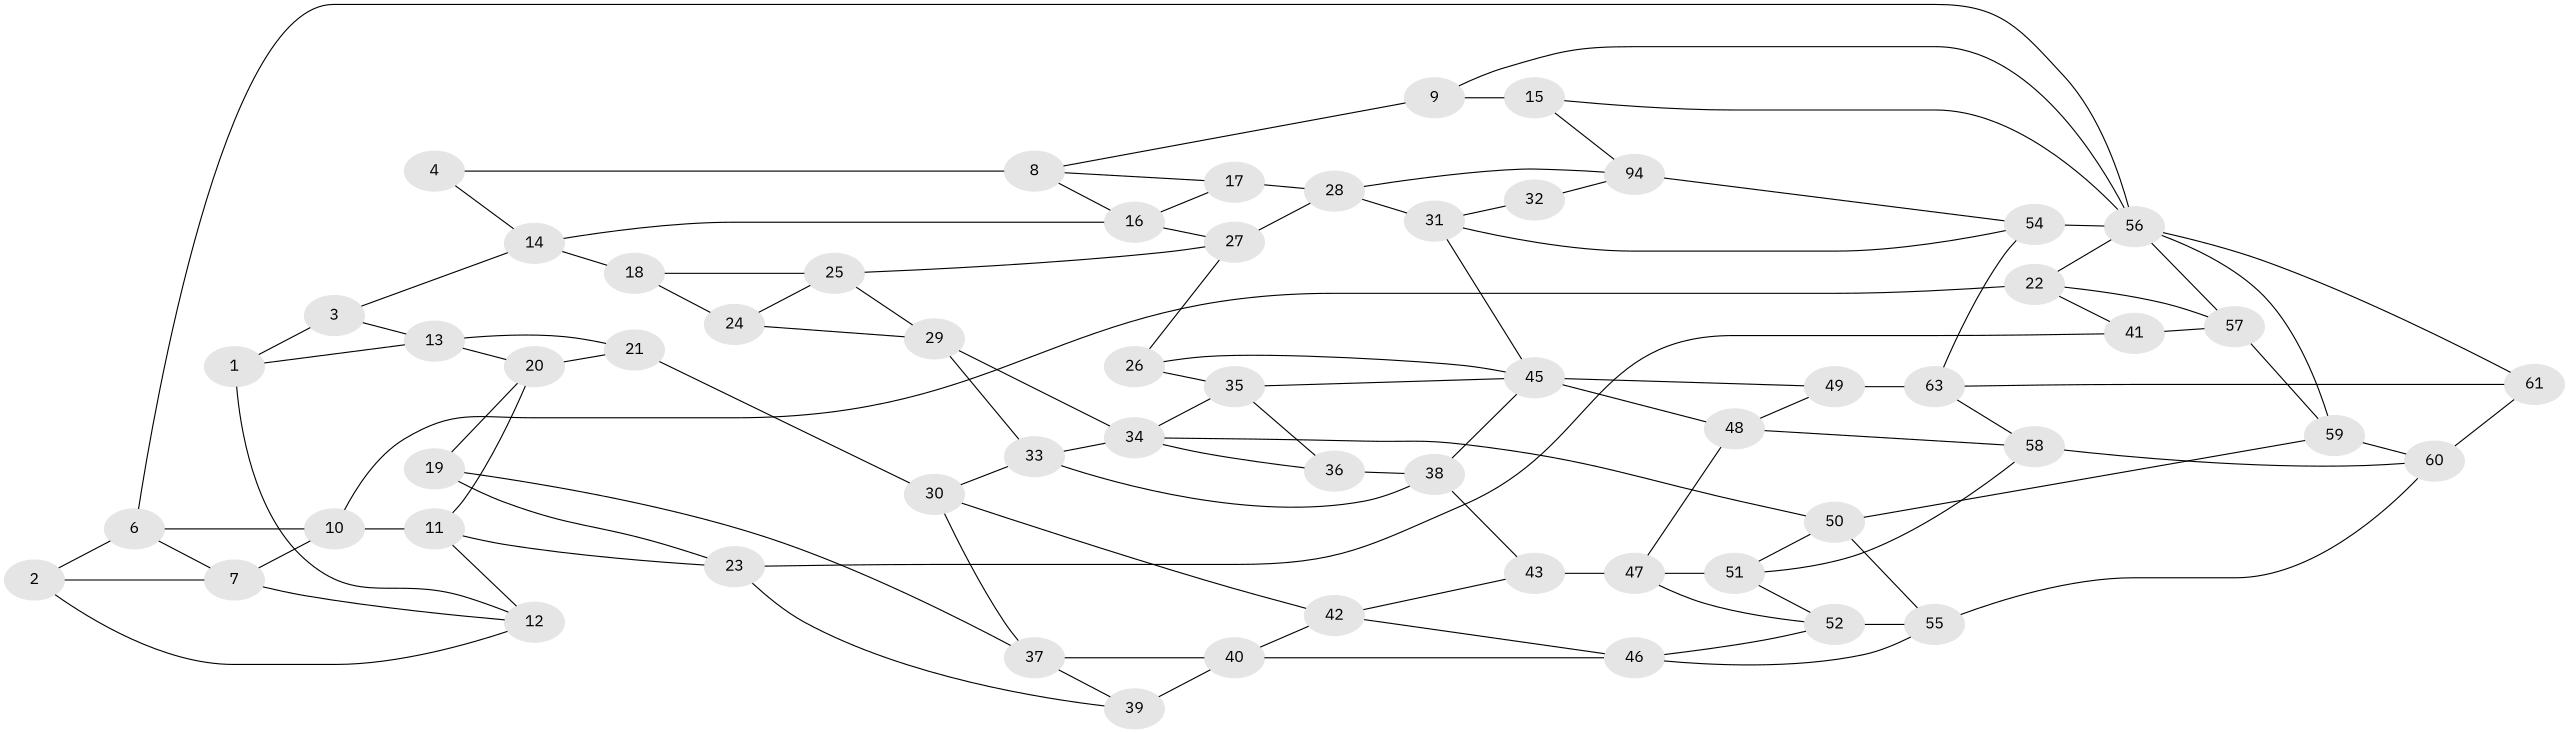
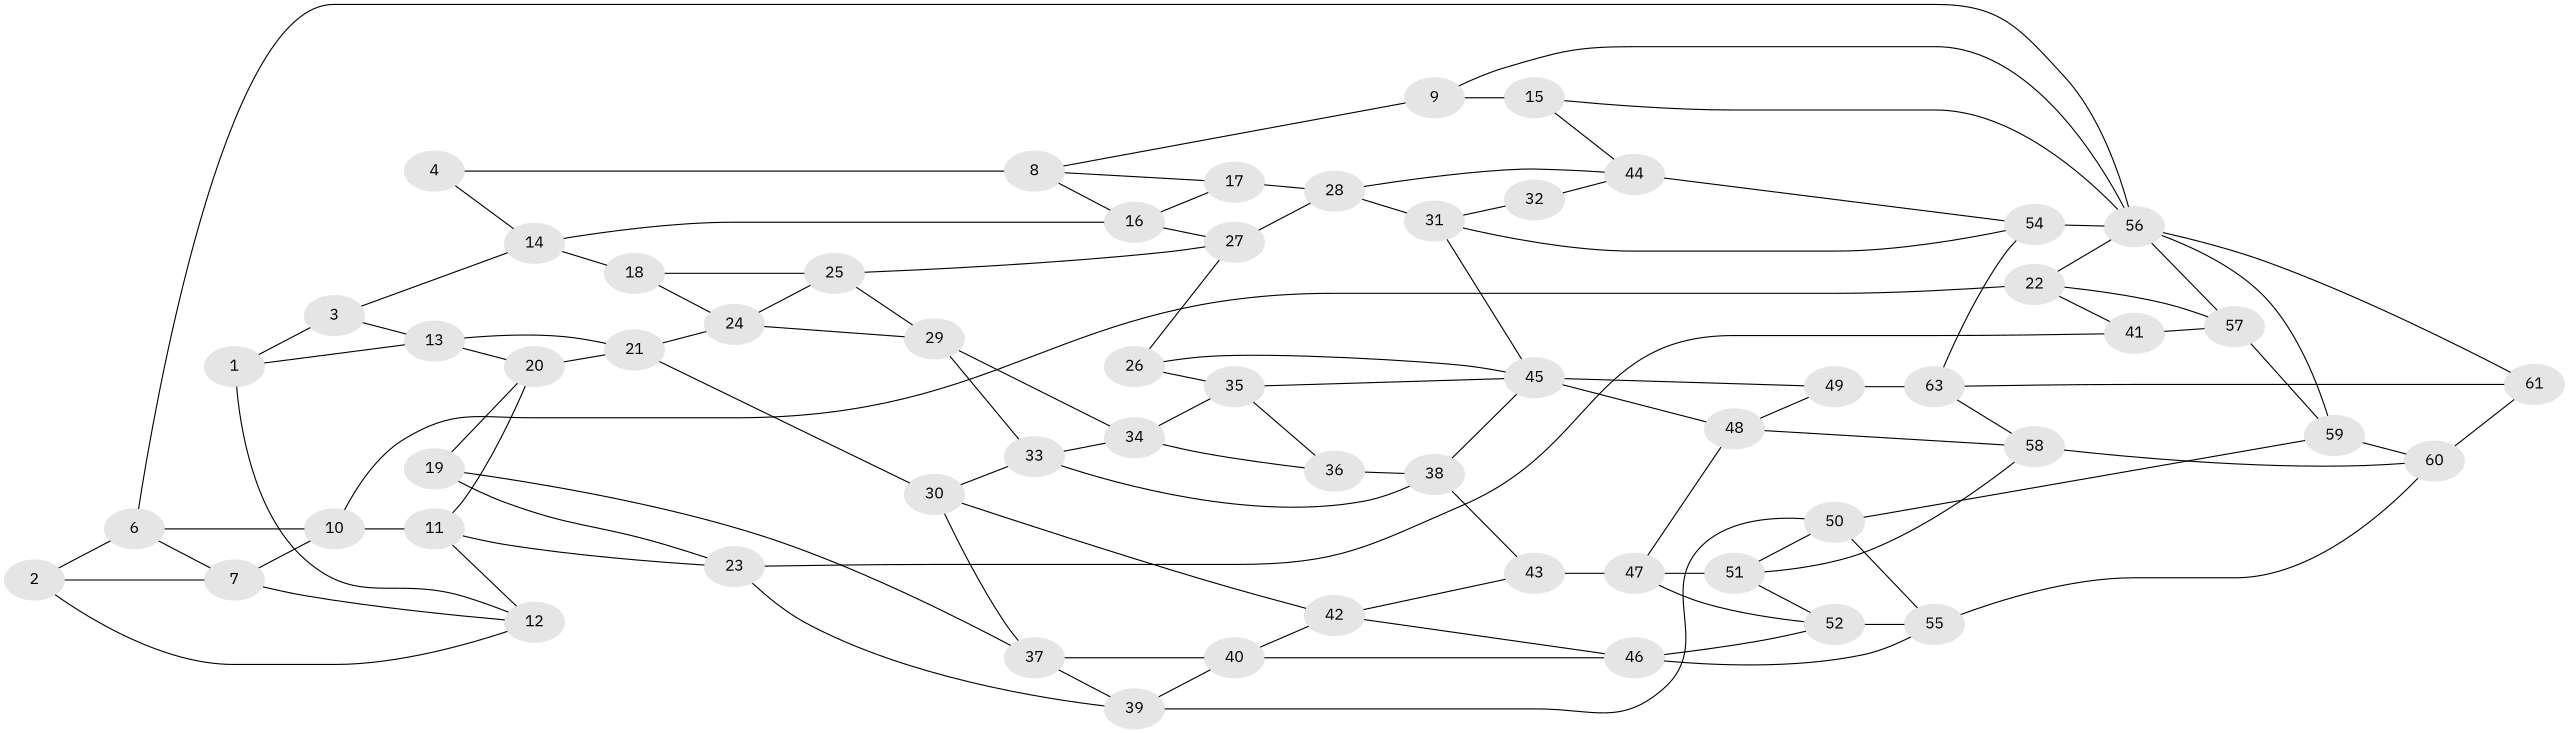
(1634, 174) -> (1634, 174)
none -> (685, 337)
(1489, 448) -> (1549, 709)
